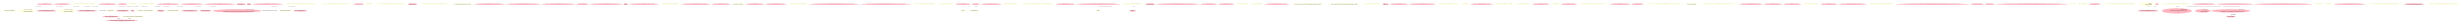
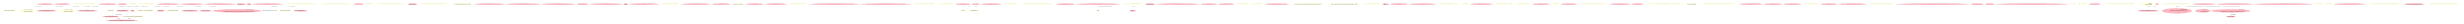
(104, 7) -> (117, 14)
